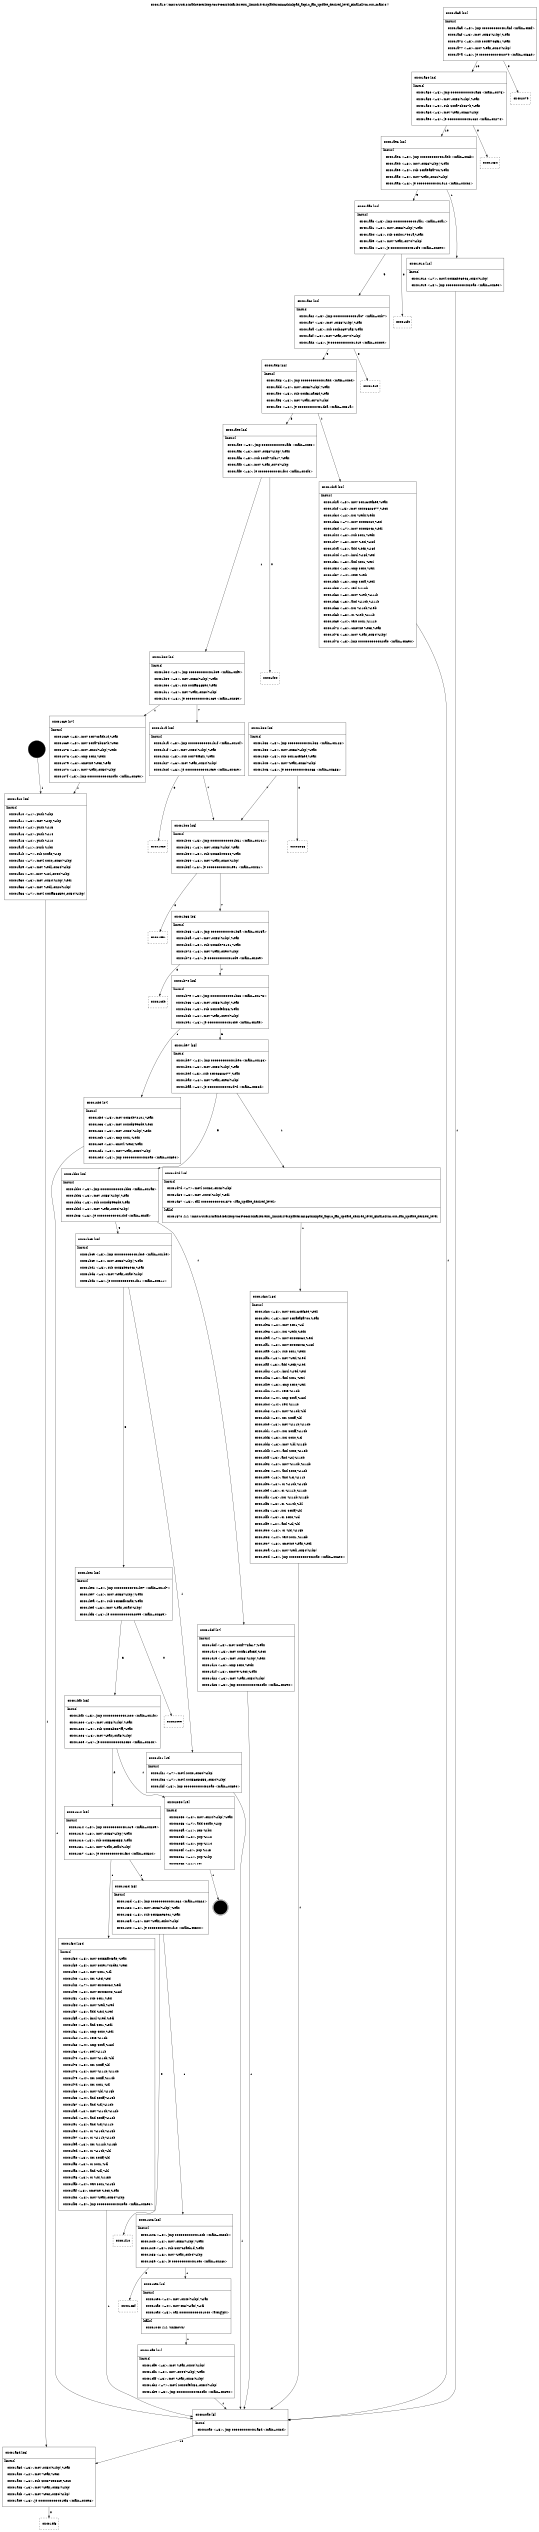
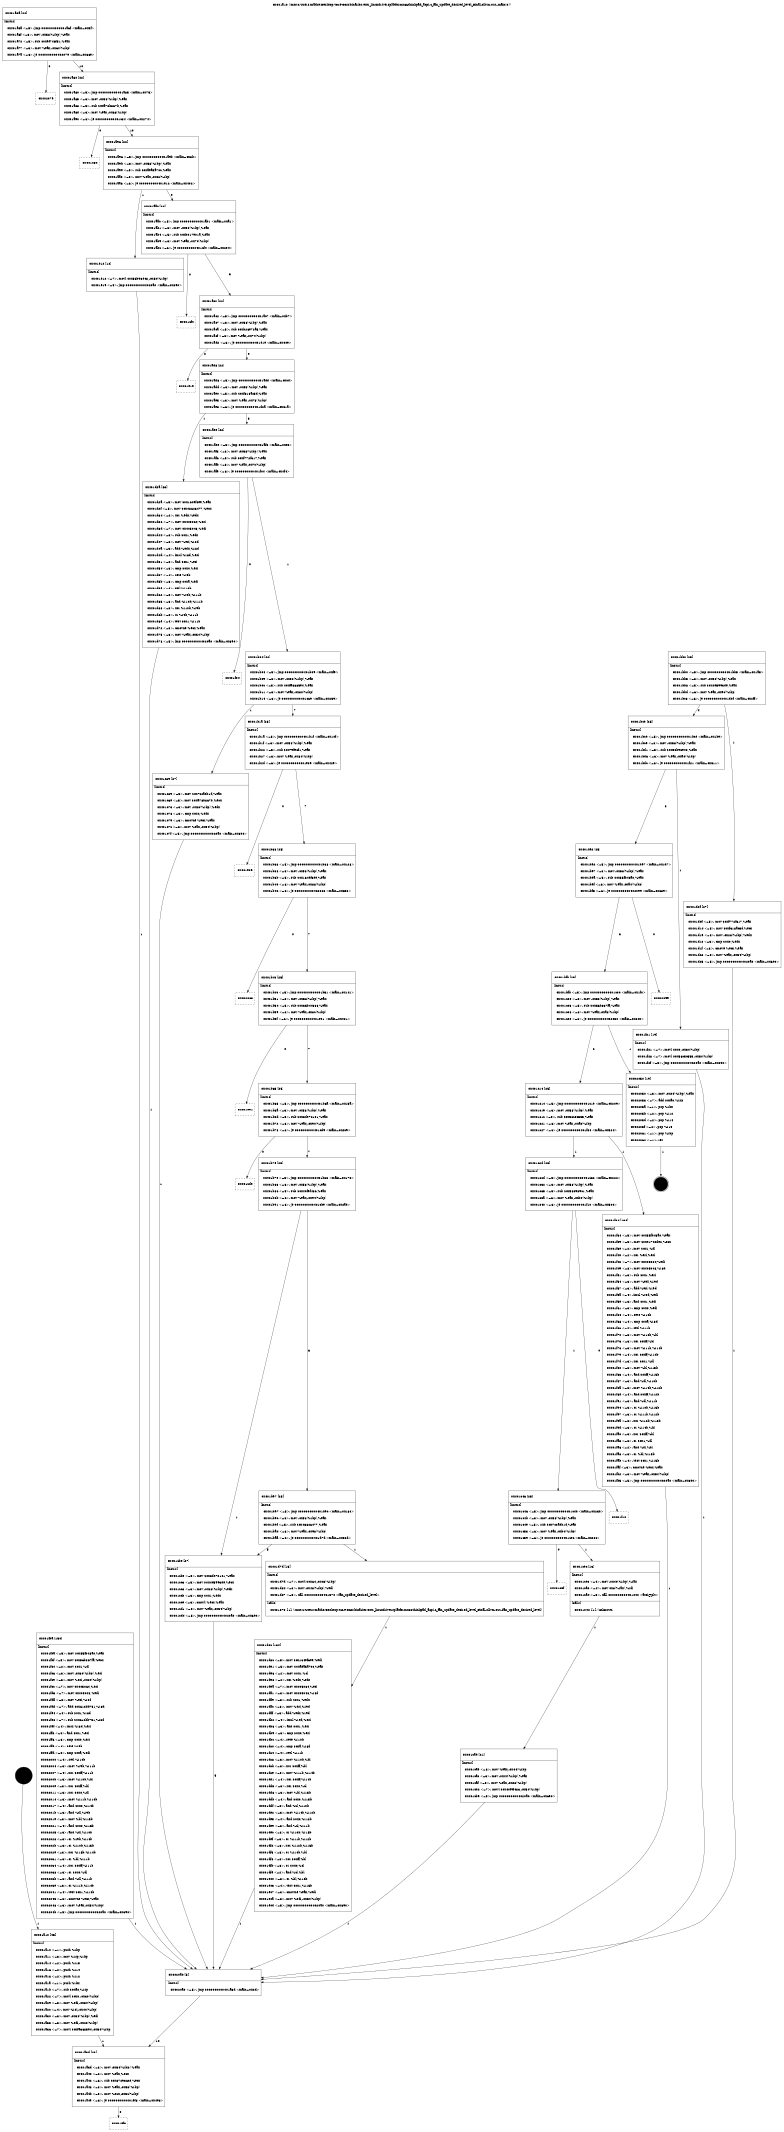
(77, 787) -> (159, 1405)
(208, 797) -> (300, 806)
(200, 1142) -> (266, 1549)
none -> (85, 1776)
(57, 1833) -> (215, 1776)
